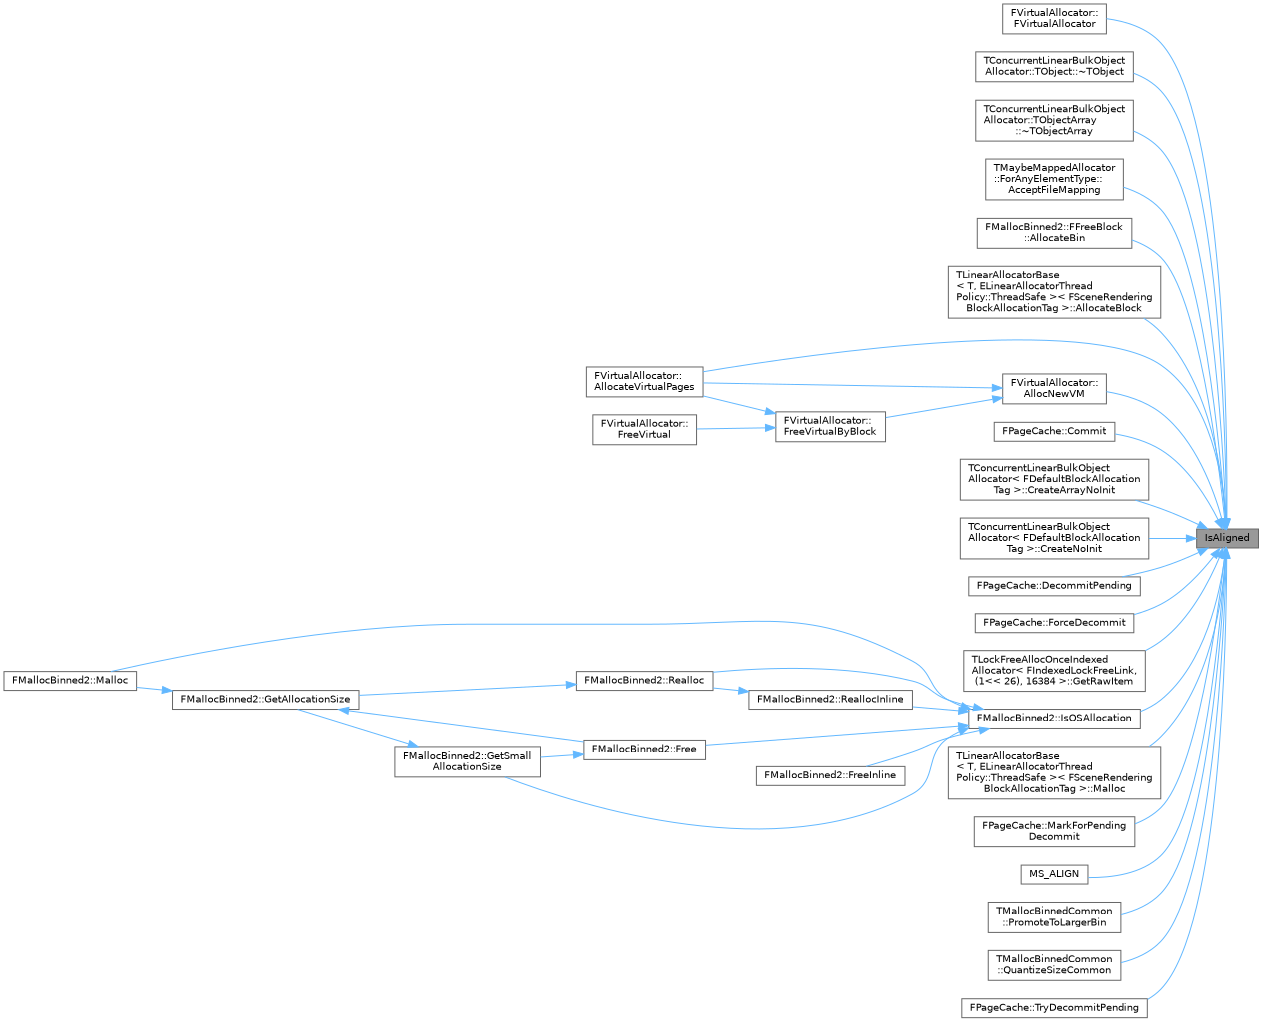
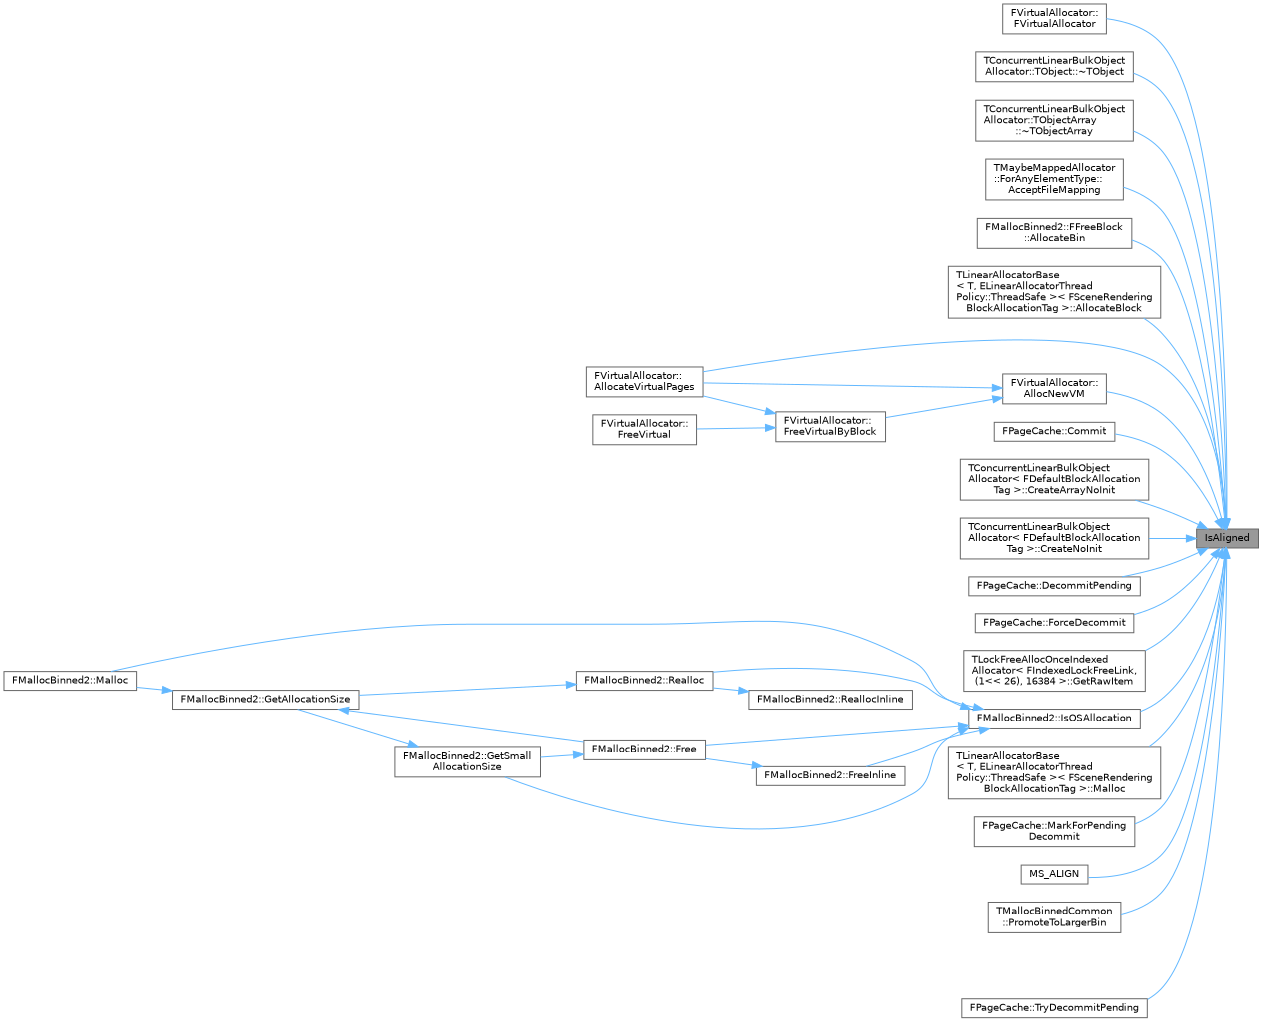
(936, 709) -> none
none -> (729, 762)
(1055, 965) -> none
